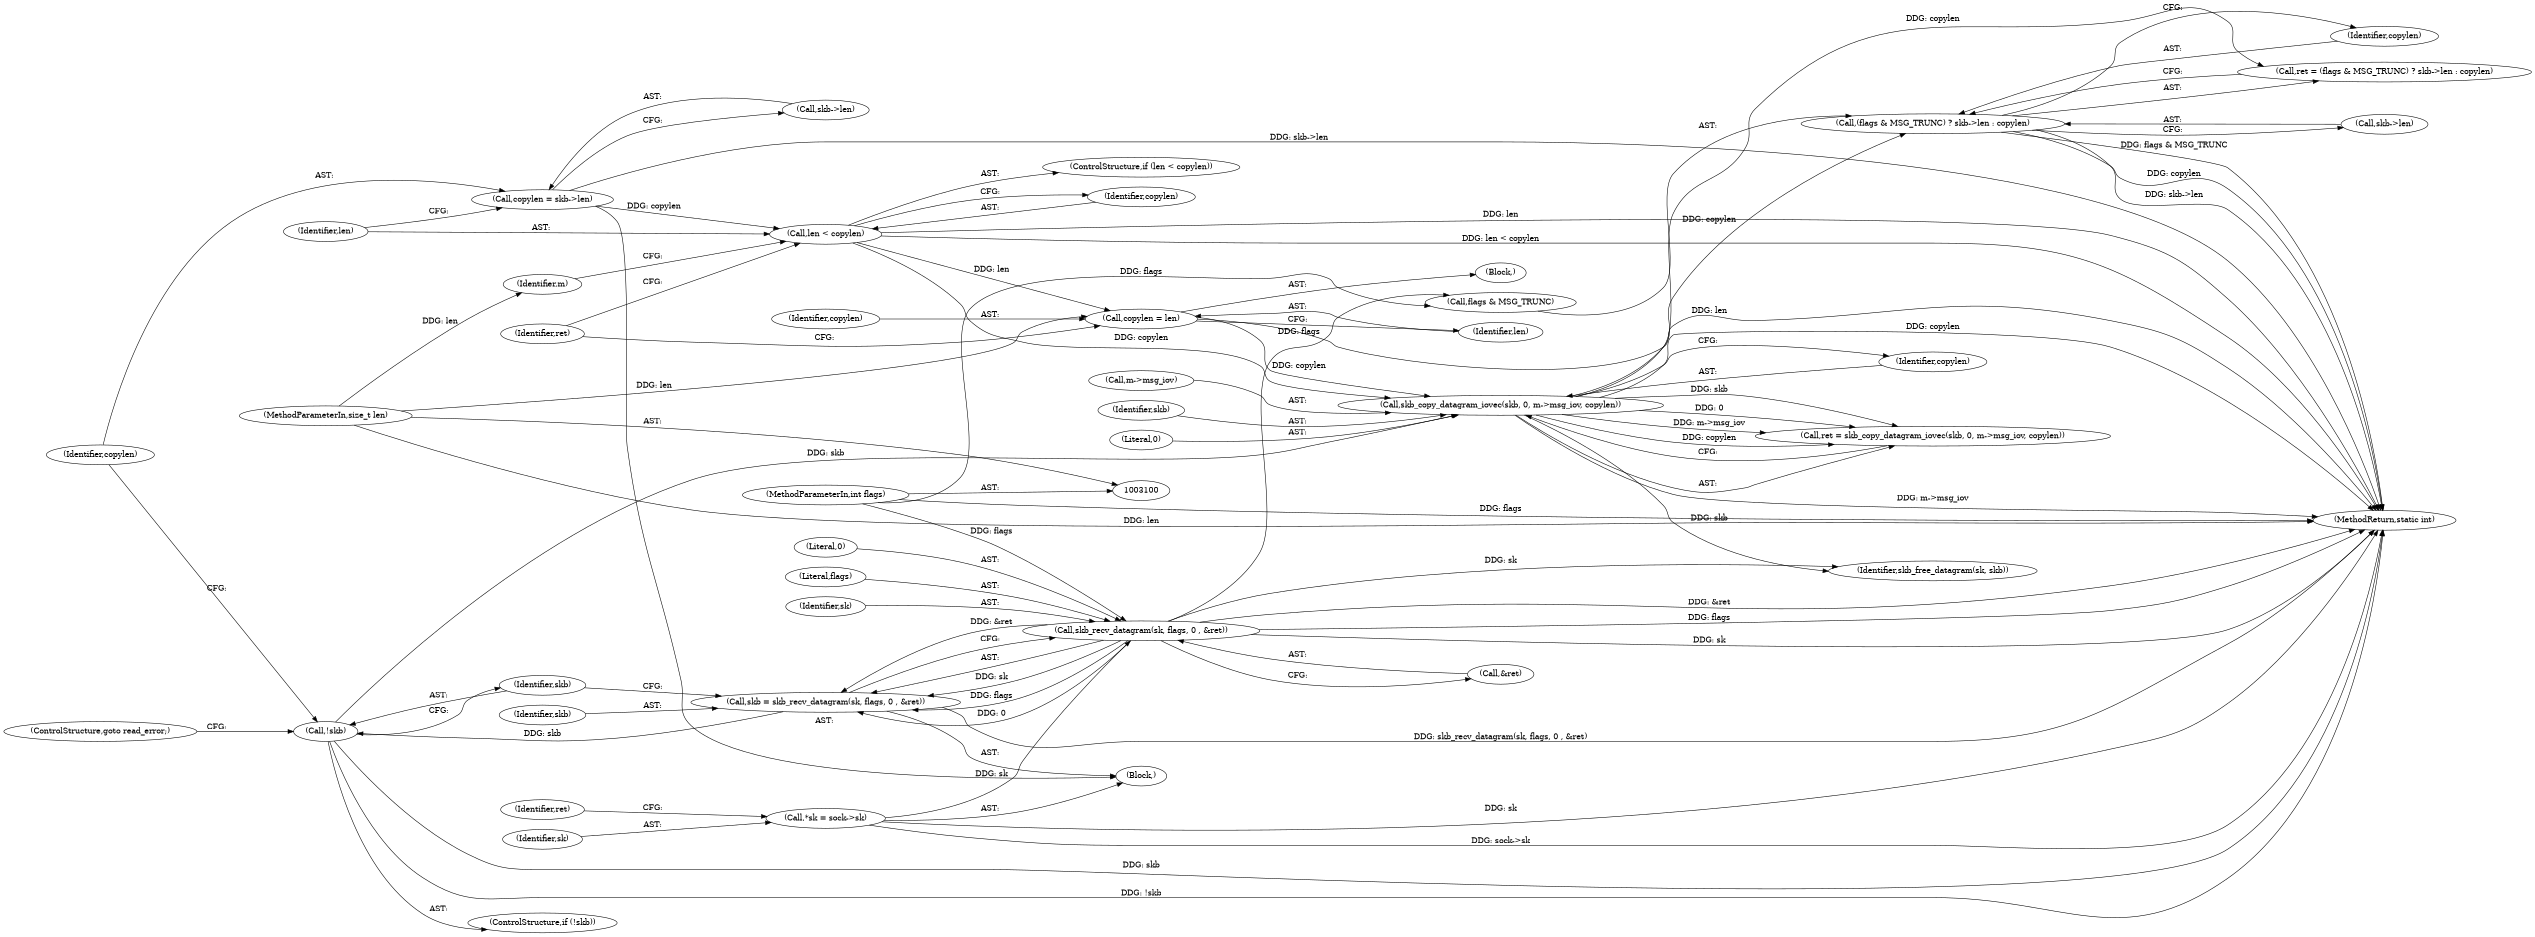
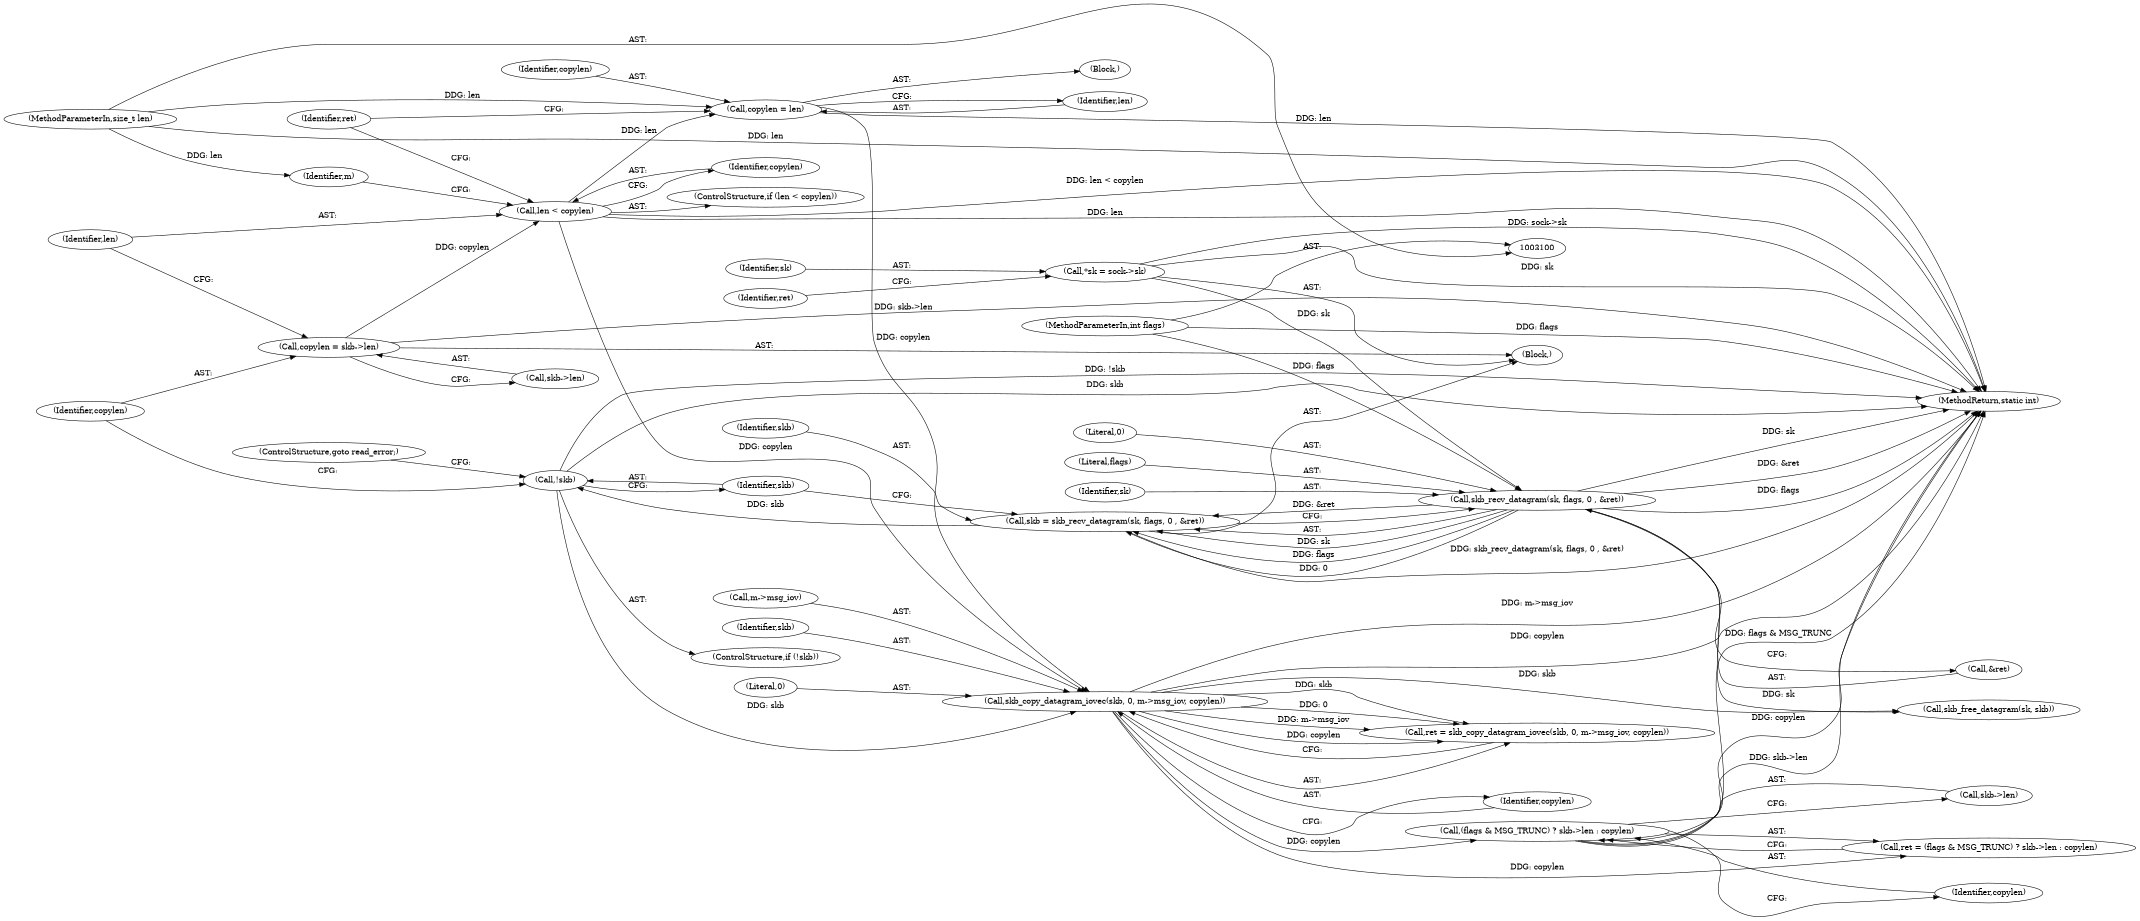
(1501, 302) -> none
(1933, 571) -> (1989, 710)
